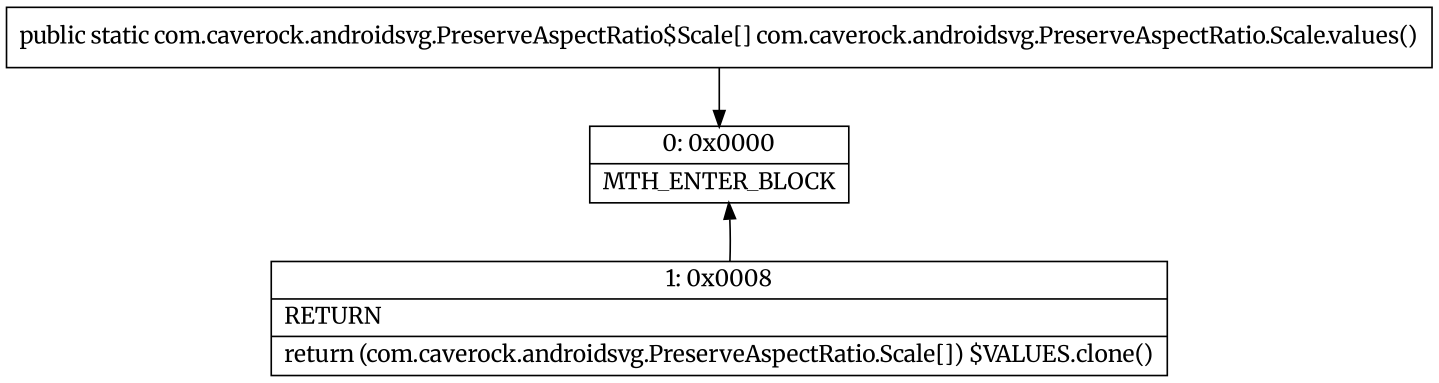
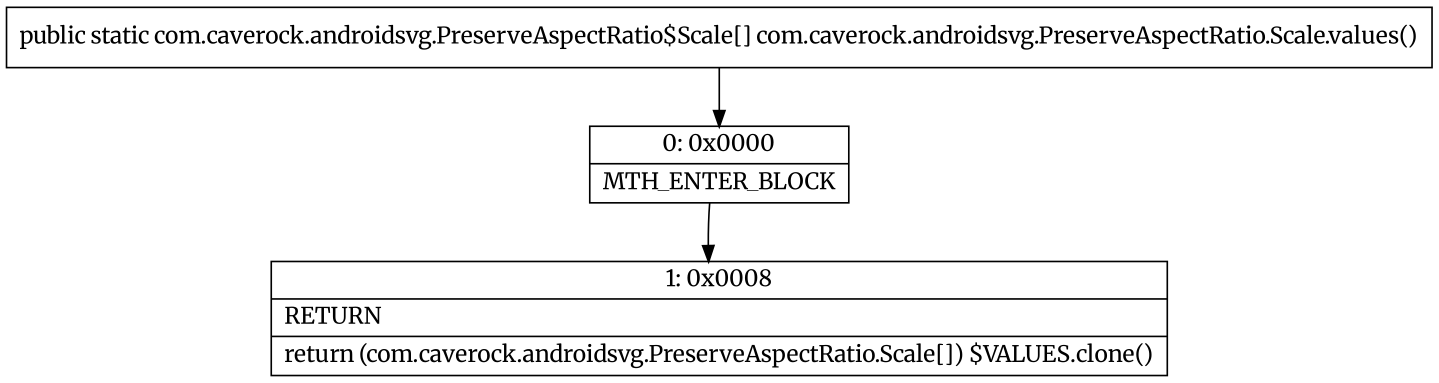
(730, 241) -> (709, 224)
